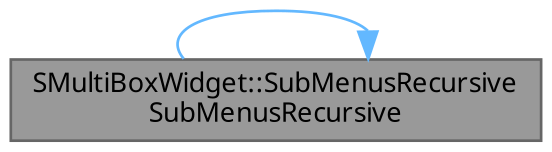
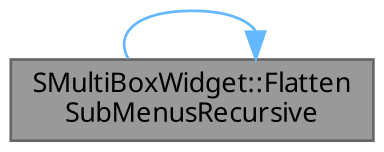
(276, 100) -> (192, 100)
